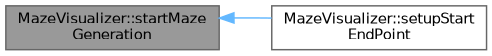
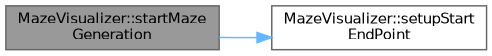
(253, 18) -> (238, 38)
